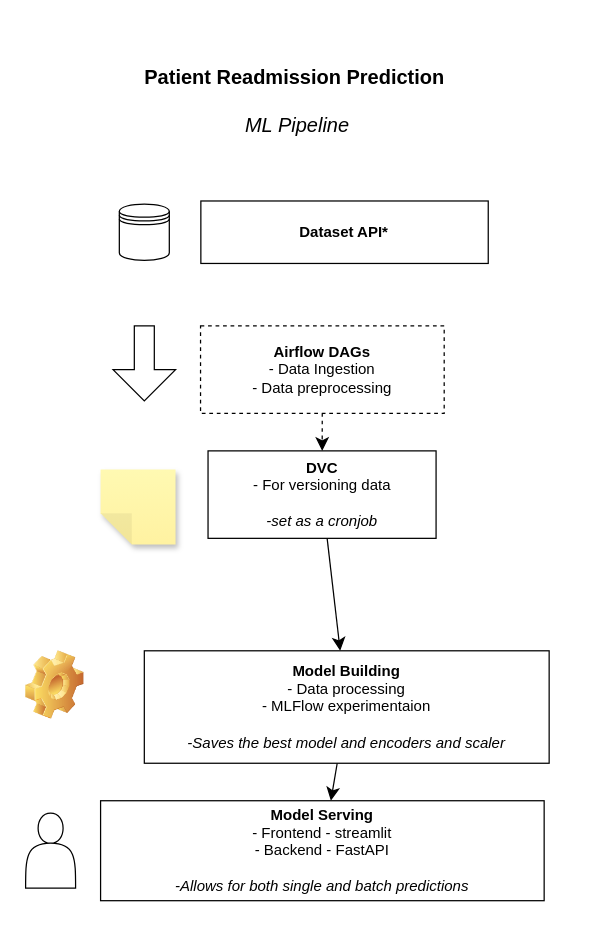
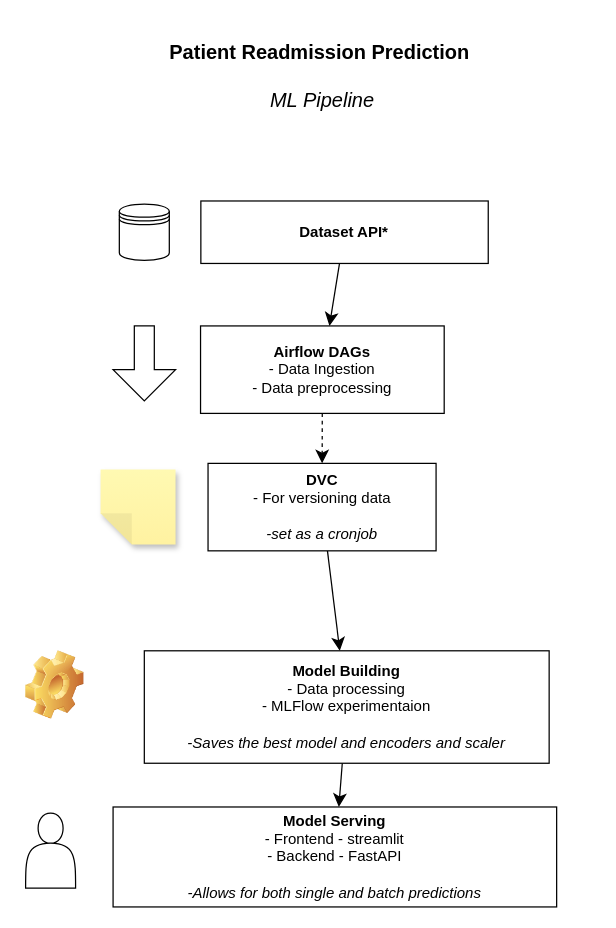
(295, 101) -> (320, 76)
none -> (335, 291)
(323, 369) -> (323, 369)
(322, 494) -> (322, 507)
(323, 851) -> (335, 857)
